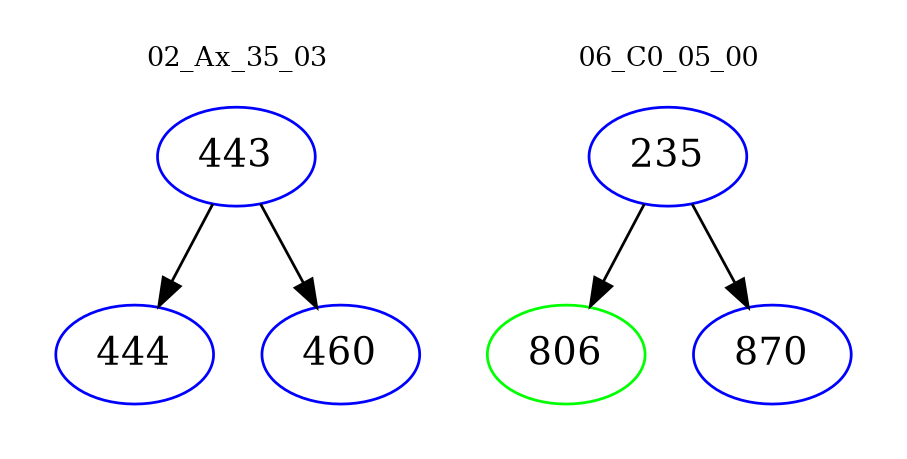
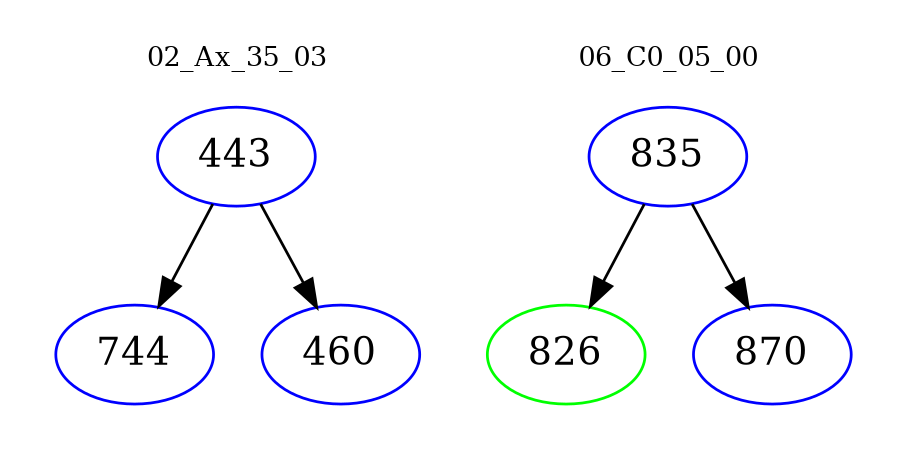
(668, 157) -> (668, 157)
(135, 355) -> (135, 355)
(566, 355) -> (566, 355)
